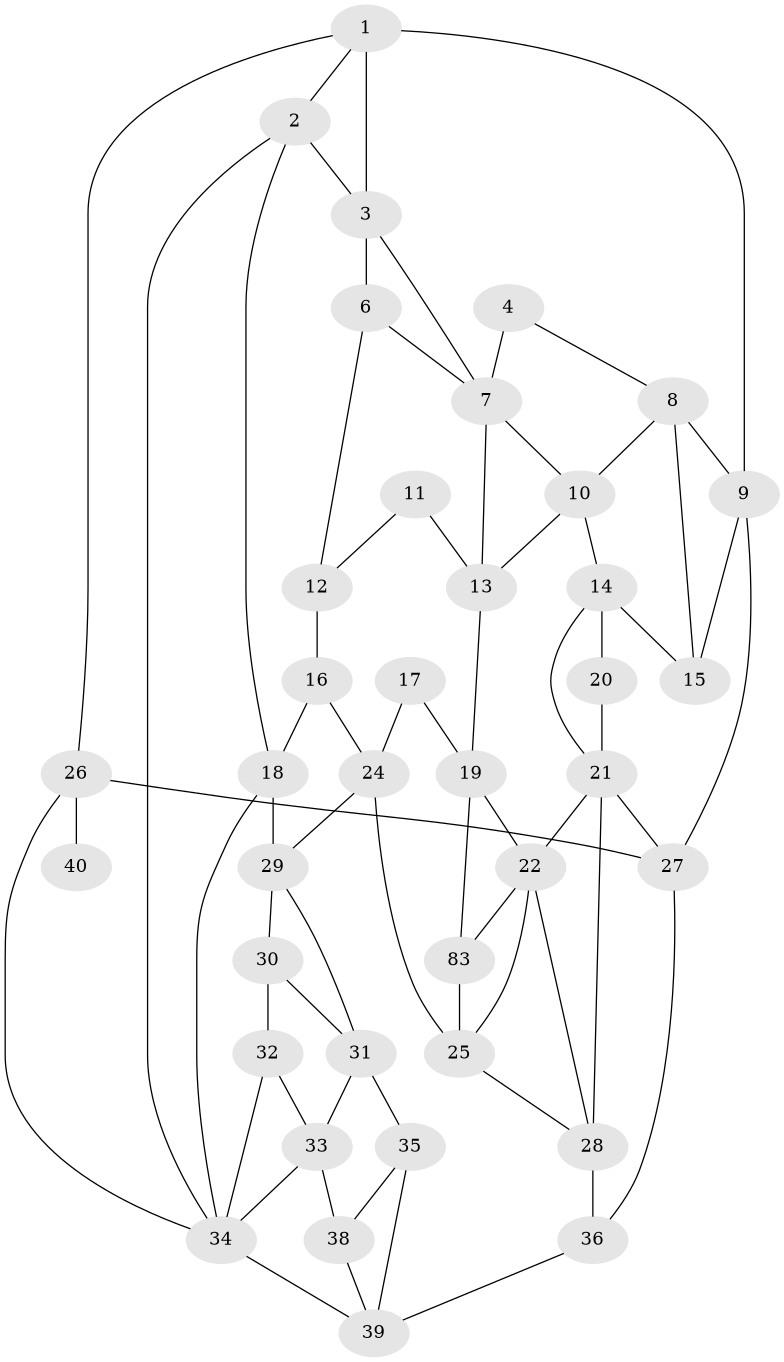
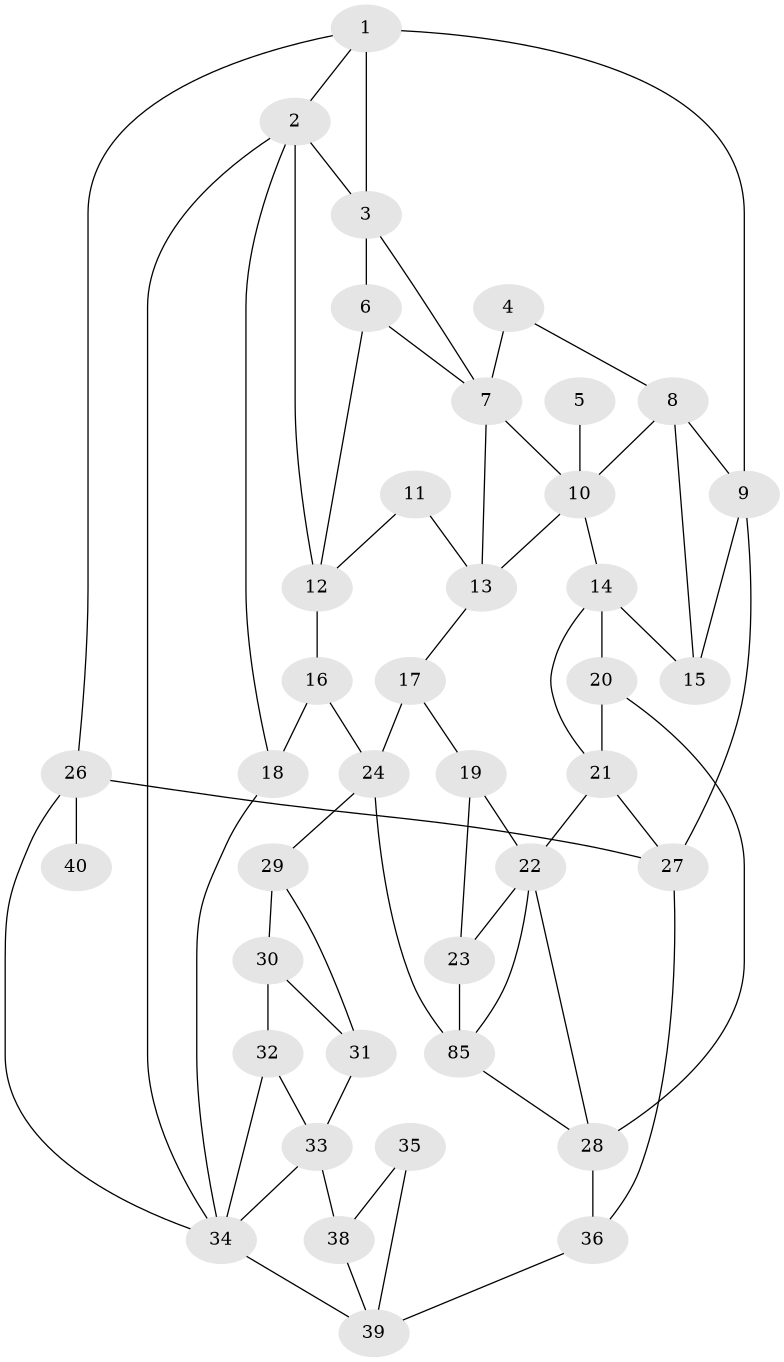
none -> (295, 355)
none -> (580, 401)
(476, 681) -> (446, 634)
(273, 821) -> none
(460, 960) -> (460, 960)
(597, 960) -> (744, 917)
(460, 1054) -> (460, 1054)
(386, 1100) -> none
